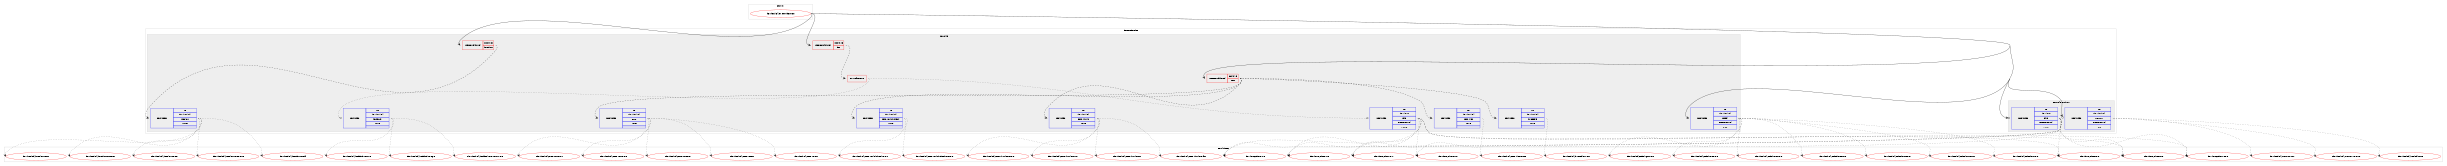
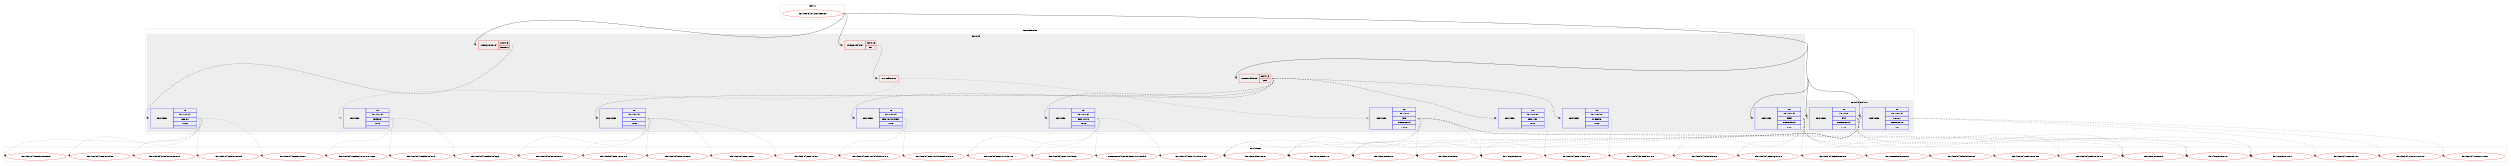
(1191, 156) -> (1127, 156)
(1769, 156) -> (1897, 156)
none -> (2154, 156)
(2411, 156) -> (2475, 156)
